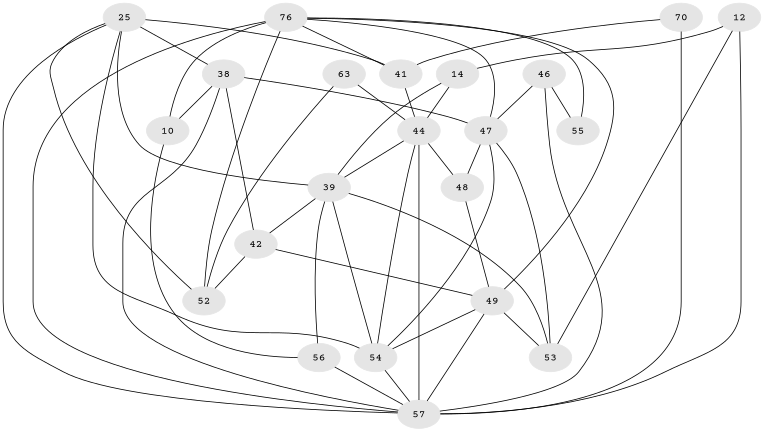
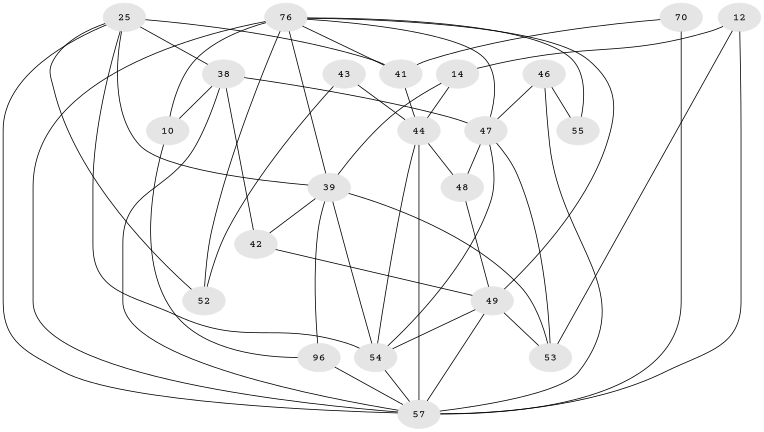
(344, 74) -> (344, 74)
(374, 159) -> (307, 102)
(230, 272) -> none
(319, 358) -> (319, 358)
